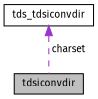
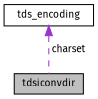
(49, 15) -> (49, 15)
